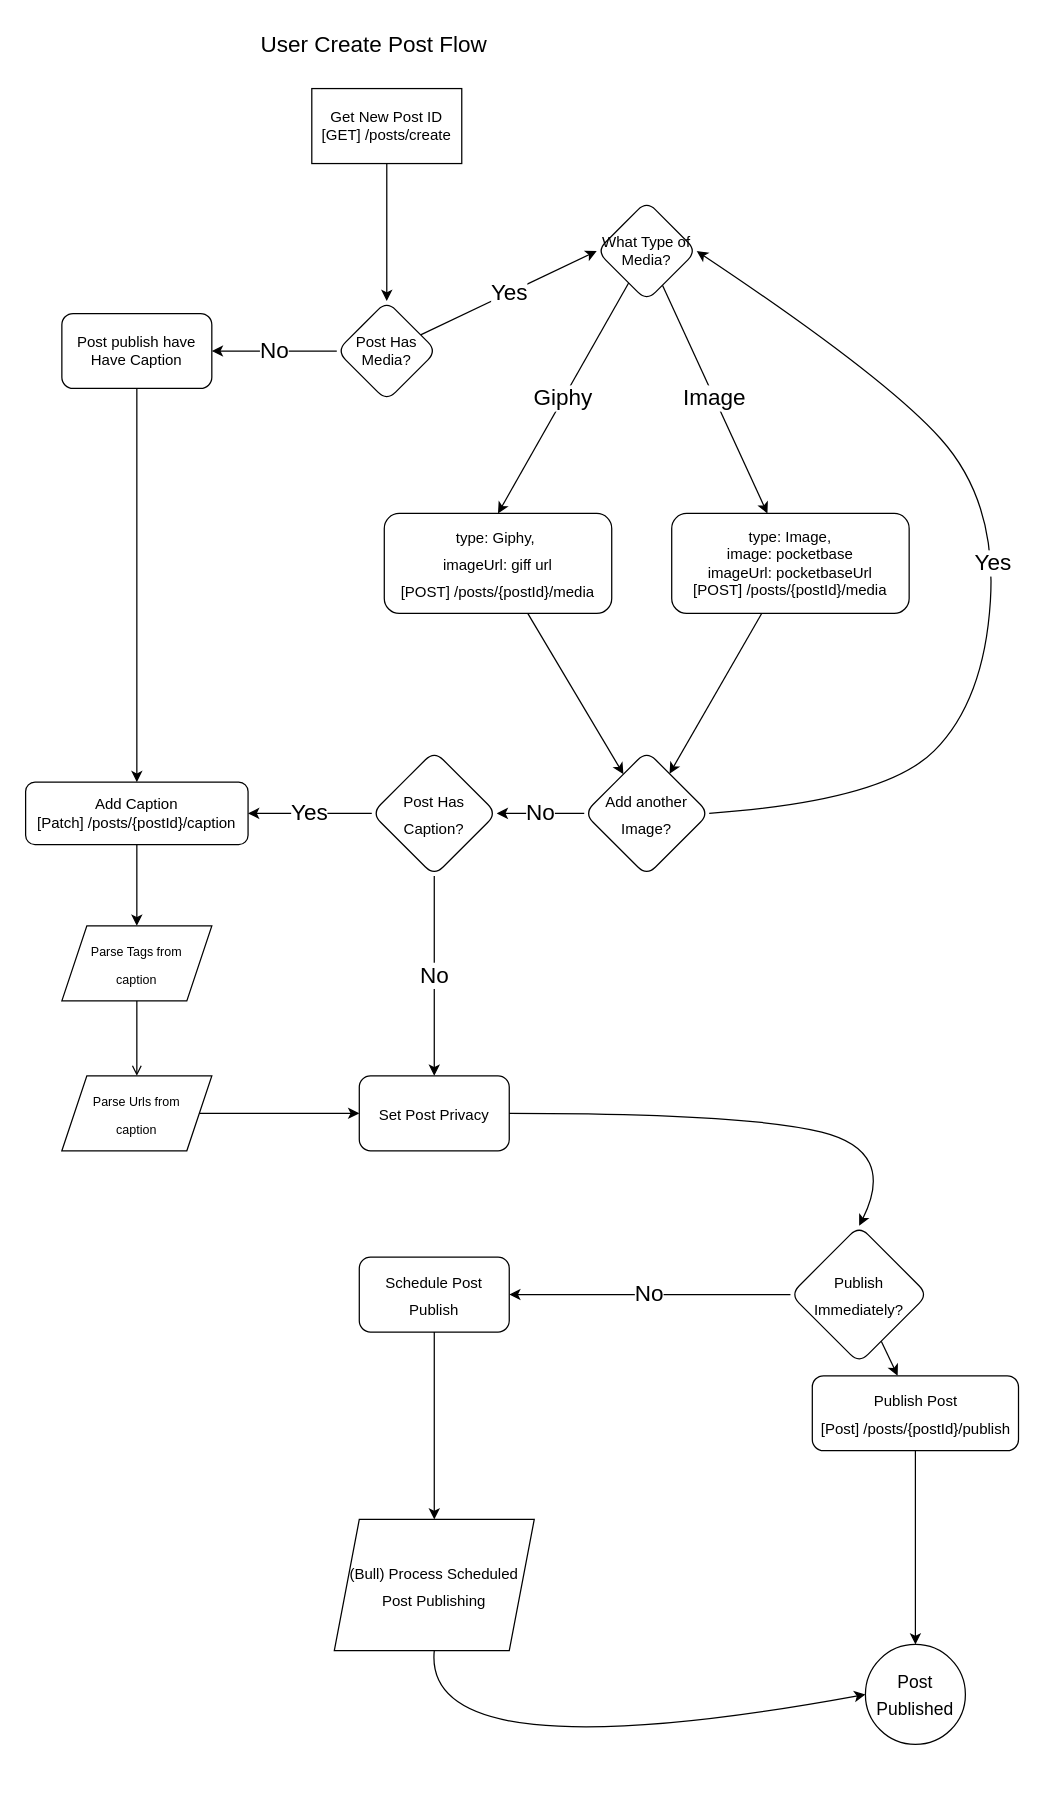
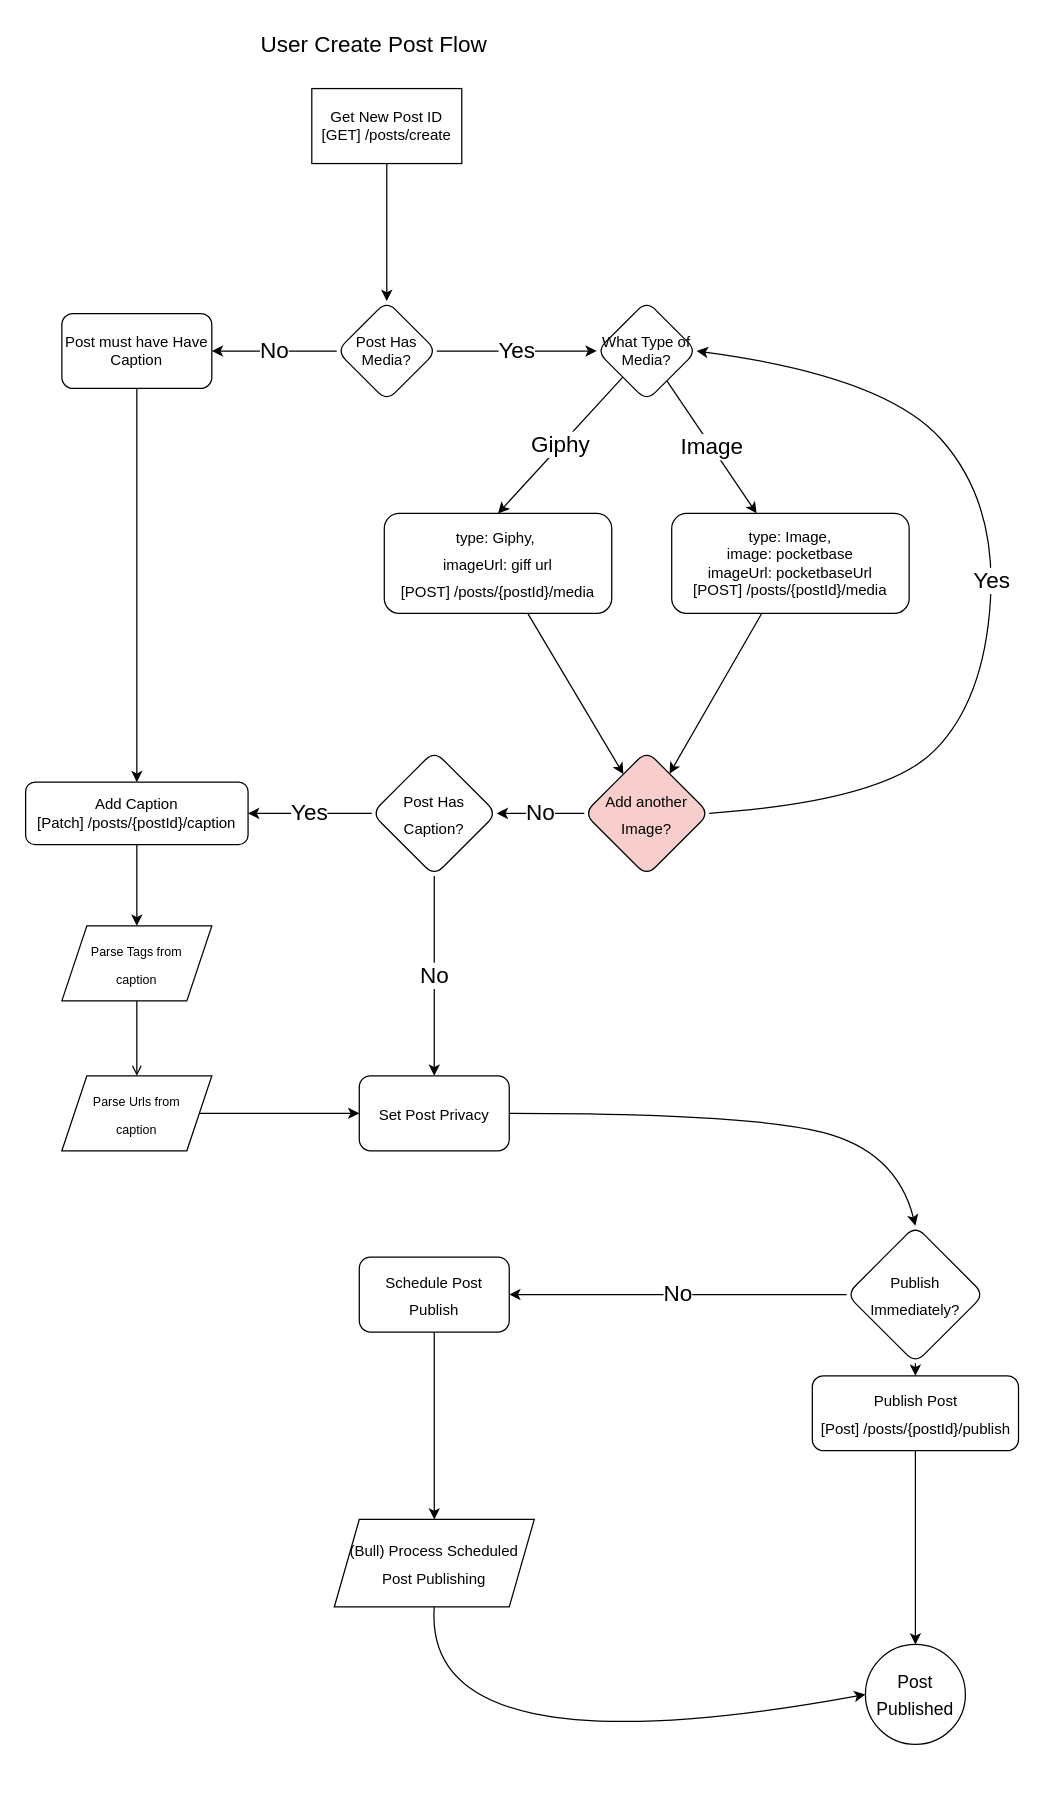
(647, 251) -> (647, 351)
(137, 351) -> (137, 351)
(647, 813) -> (647, 813)
(859, 1294) -> (916, 1294)
(434, 1585) -> (434, 1563)
